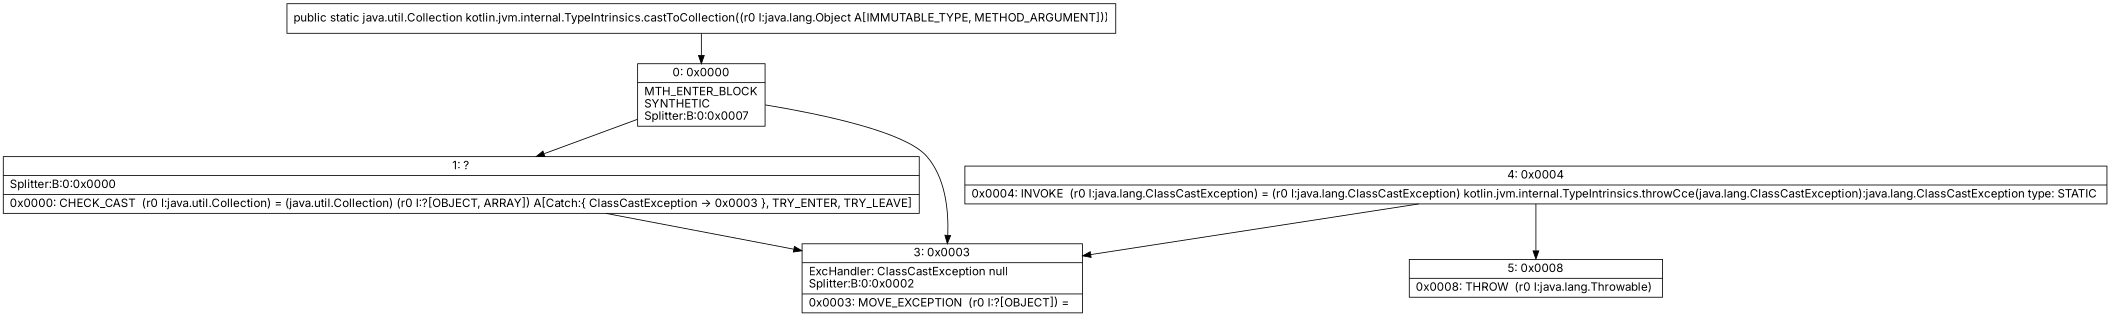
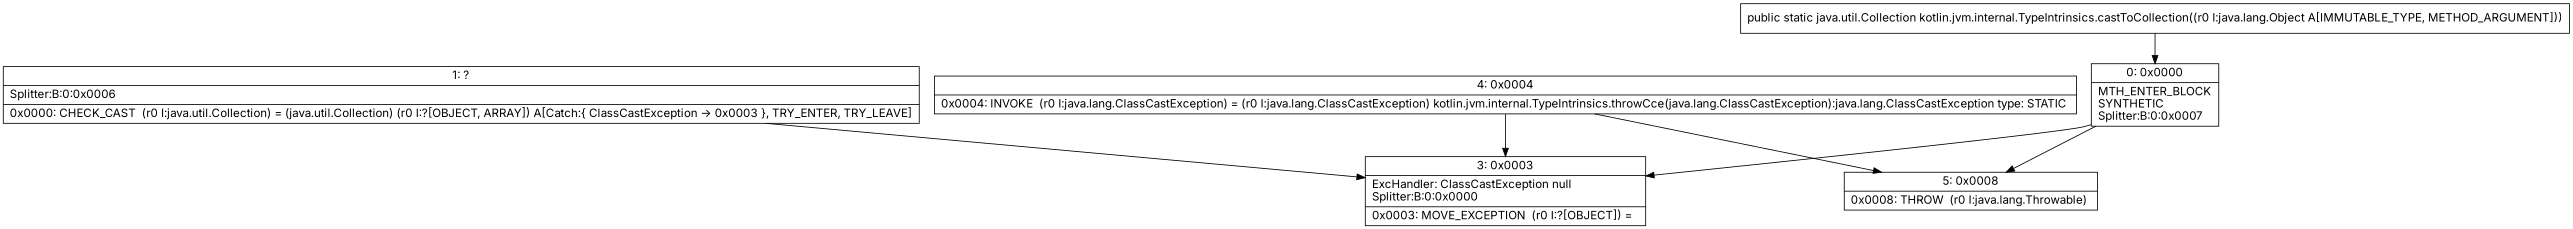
(591, 136) -> (2055, 147)
(63, 185) -> (63, 95)
(862, 284) -> (1425, 197)
